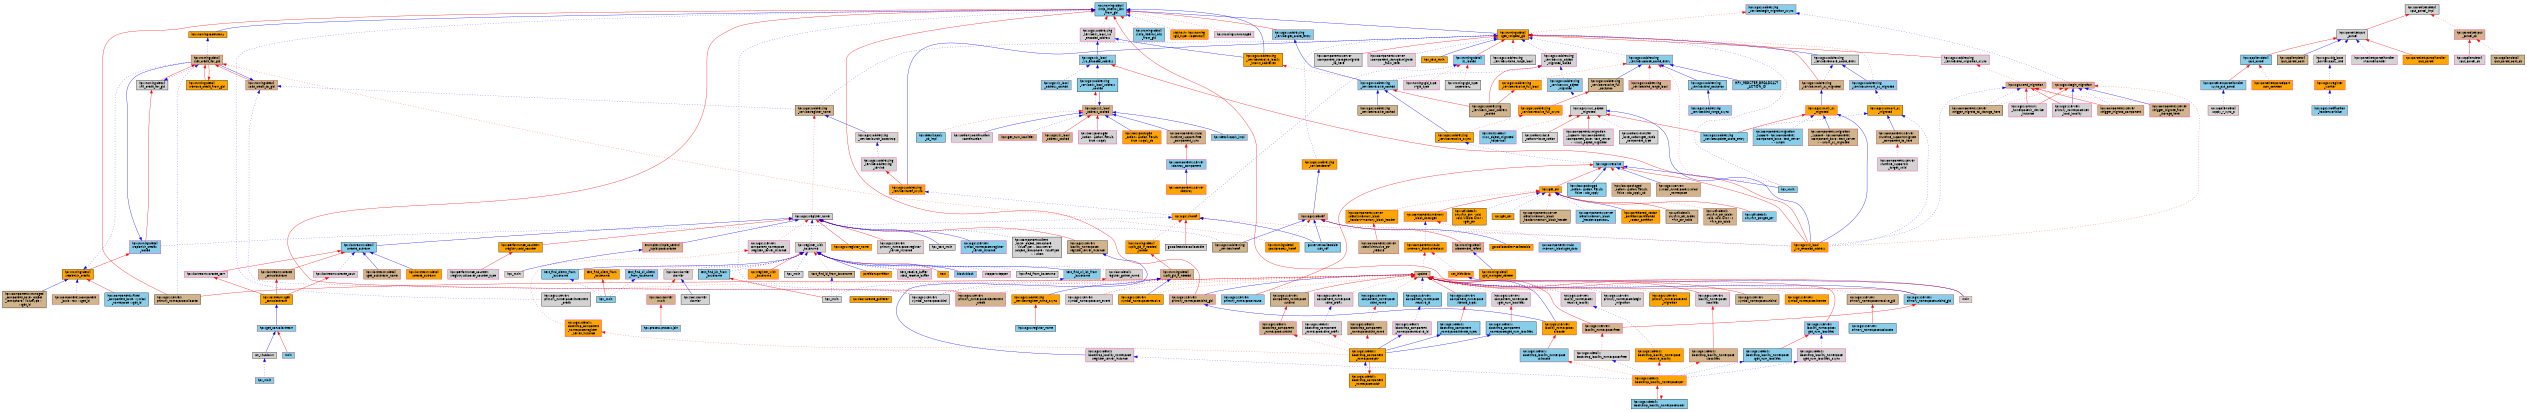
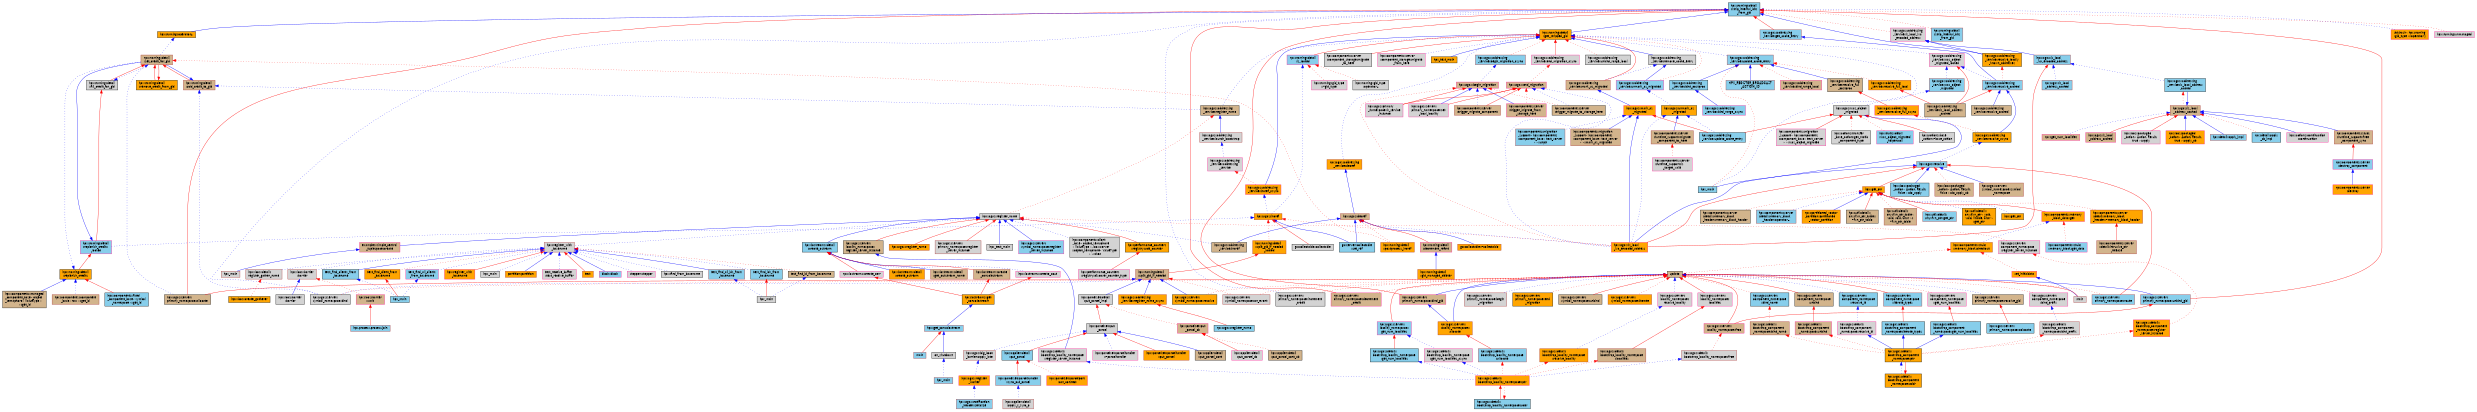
(1636, 23) -> (1526, 48)
(895, 179) -> (1247, 179)
none -> (1122, 288)
